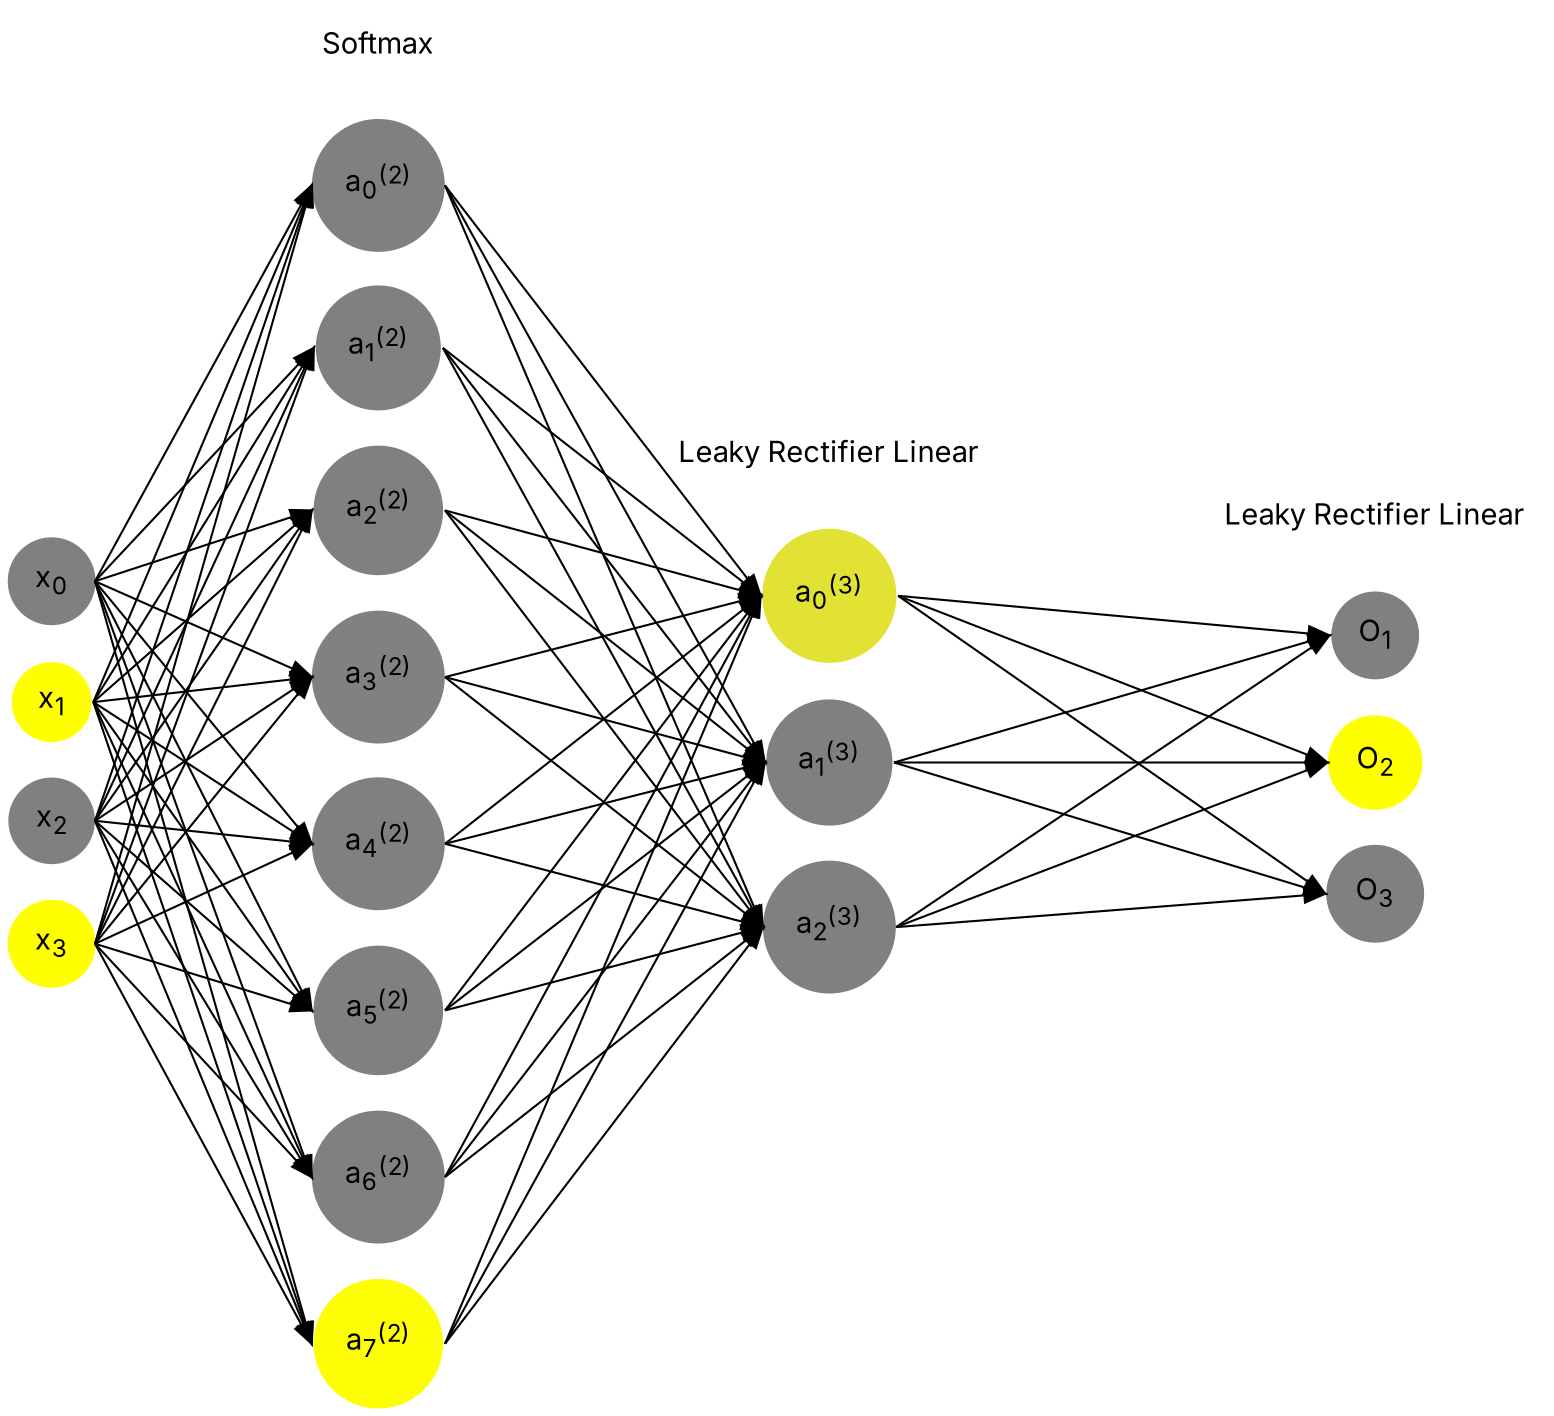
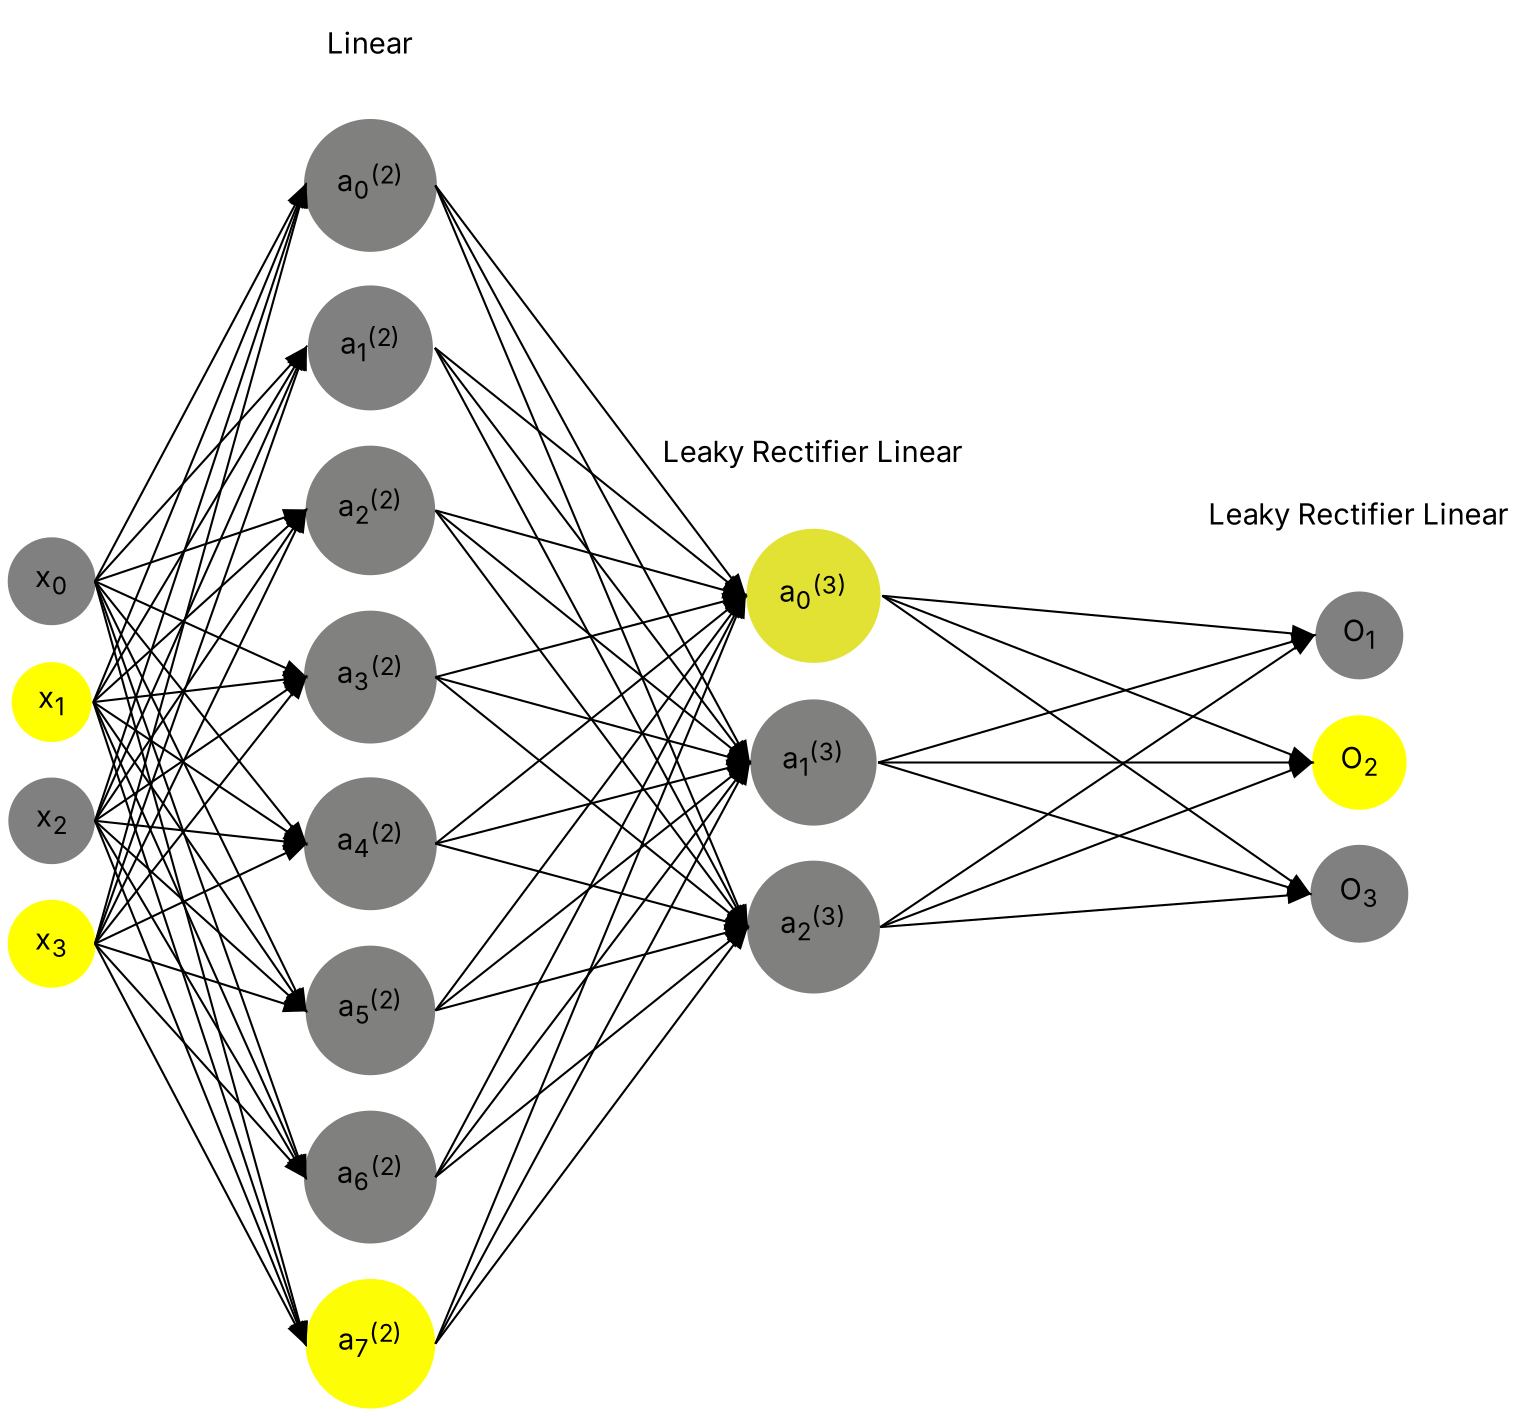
(378, 46) -> (370, 46)
